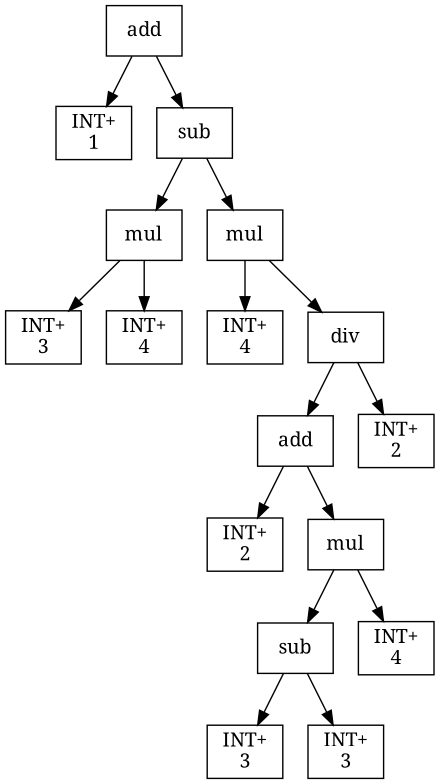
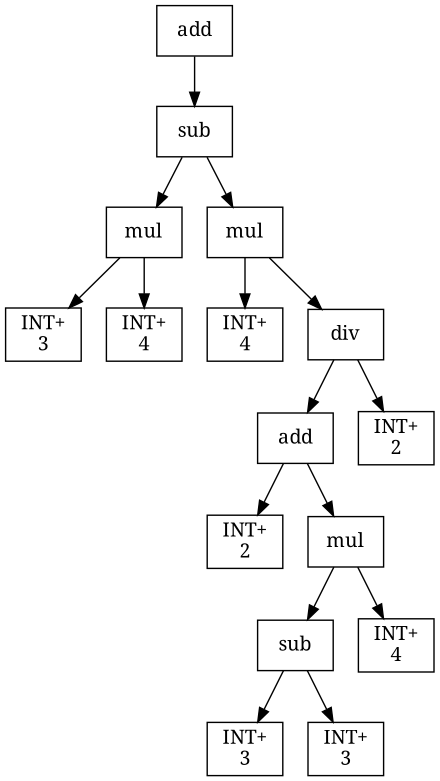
(94, 133) -> none
